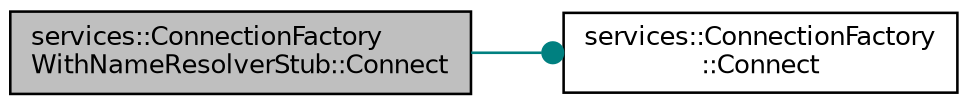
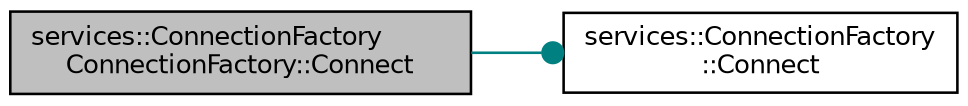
(241, 53) -> (241, 53)
